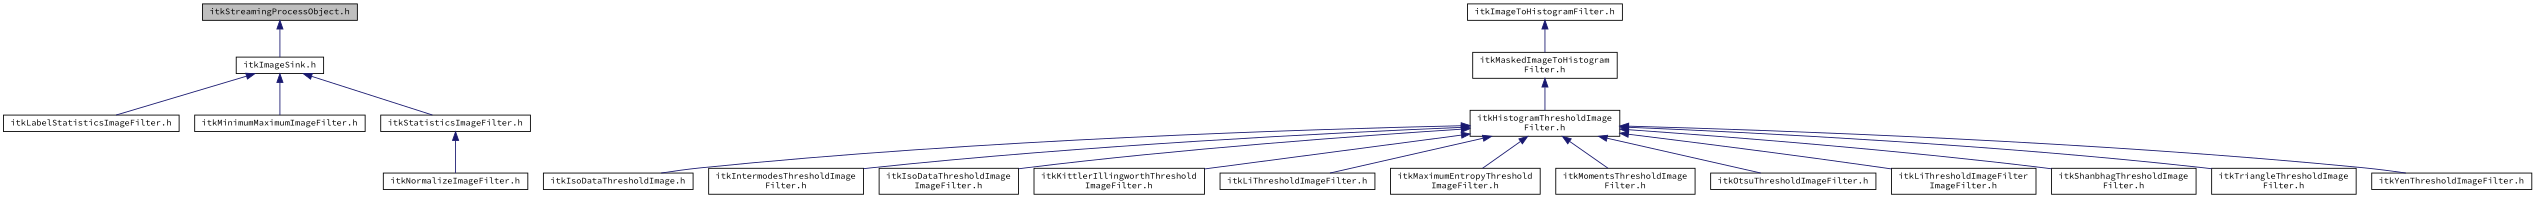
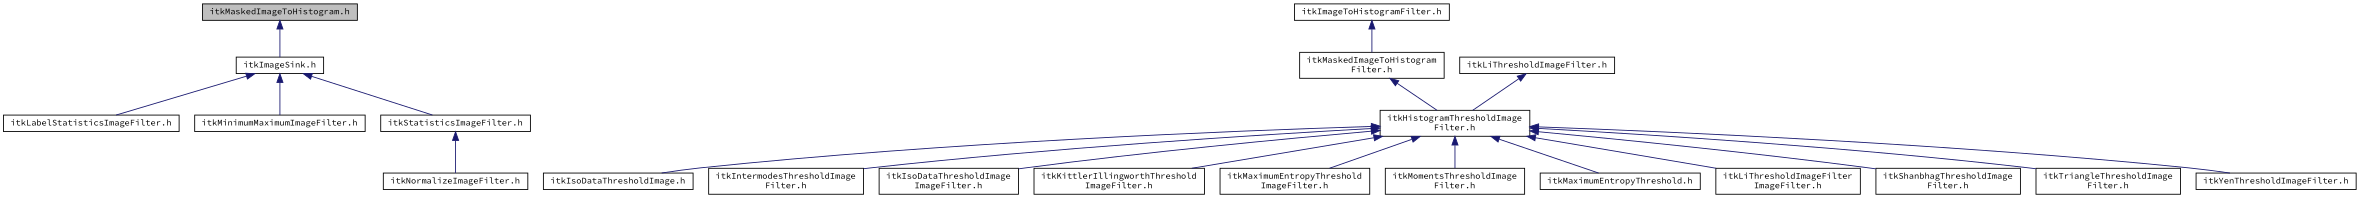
(280, 12) -> (280, 12)
(1406, 156) -> (1496, 95)
(1793, 181) -> (1620, 181)
